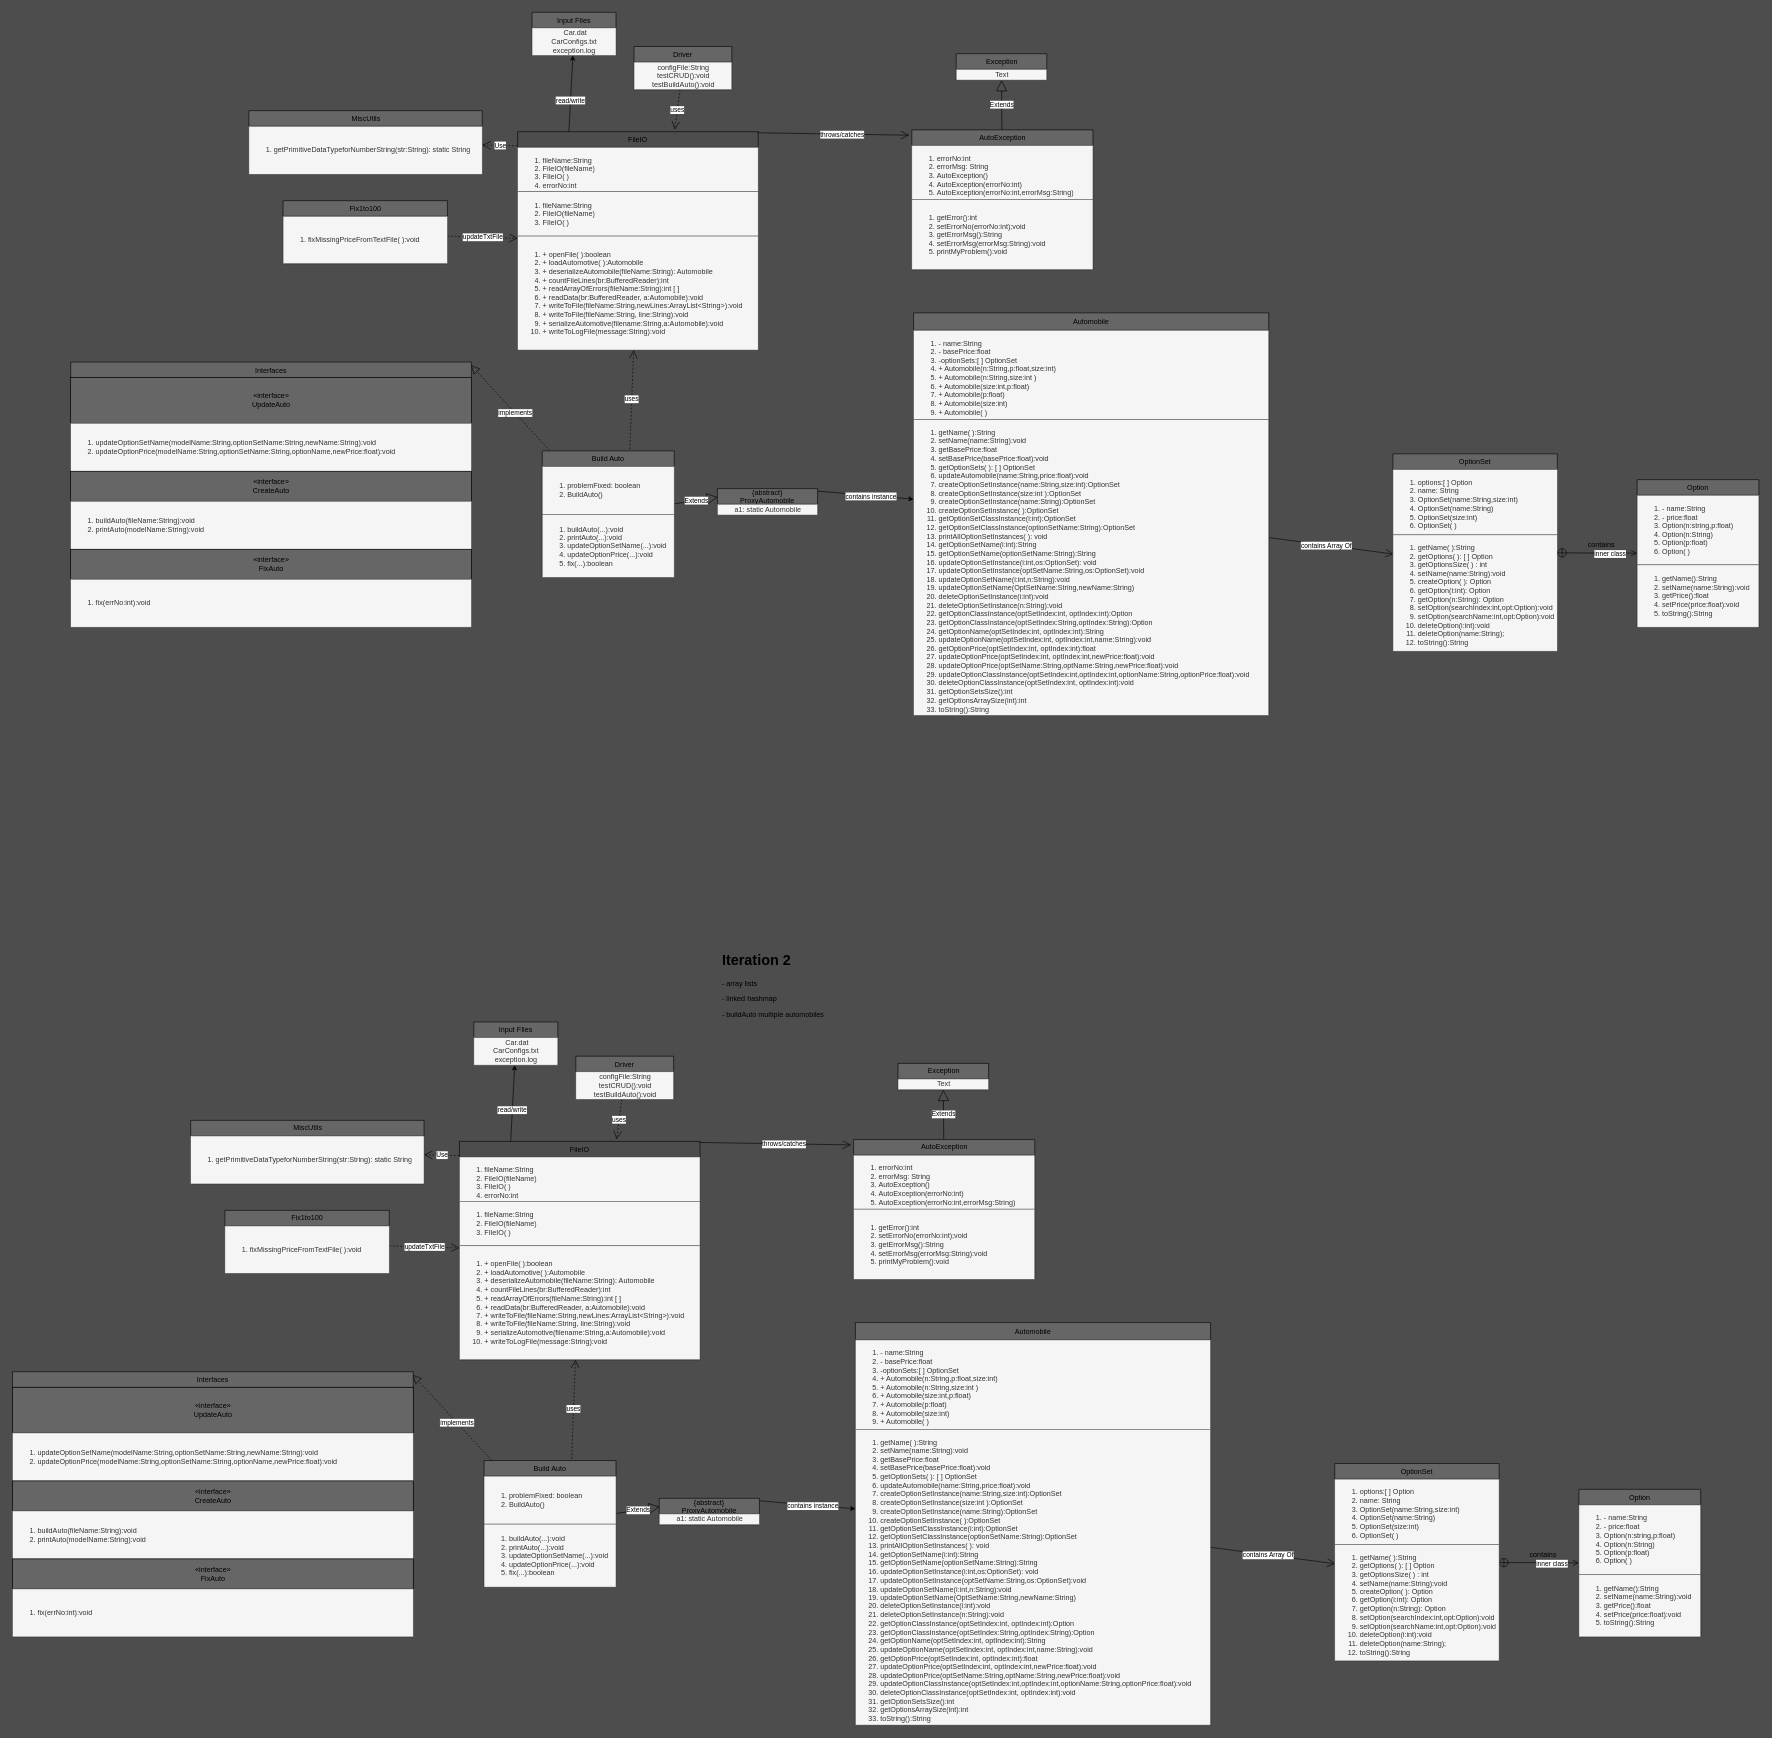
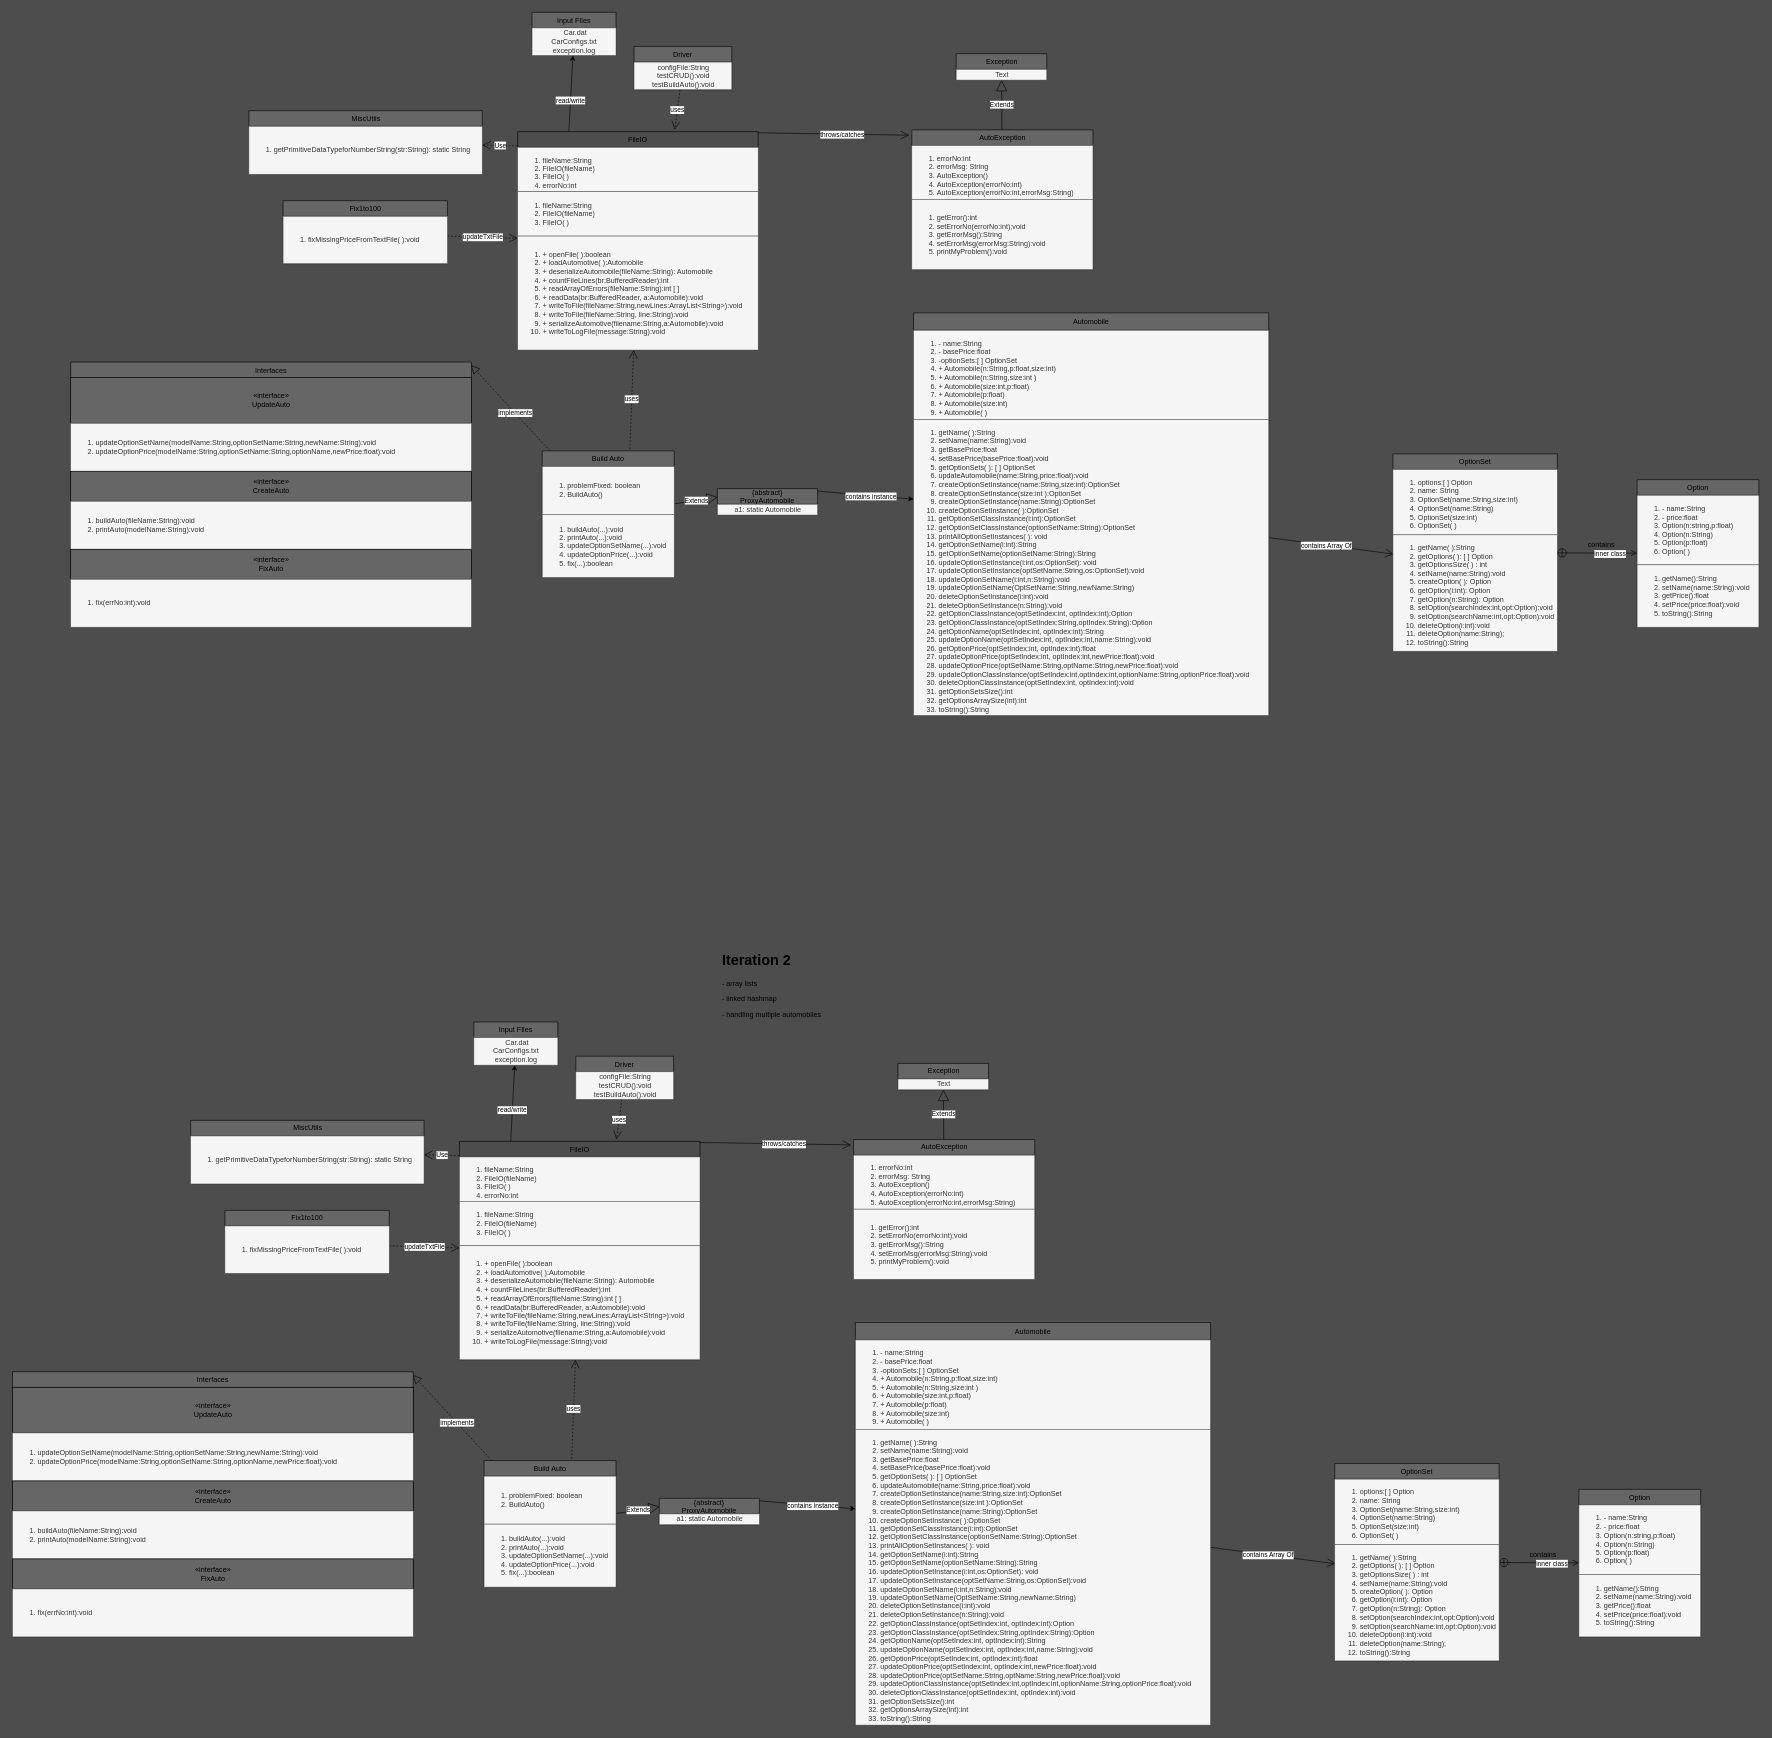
(777, 965) -> (775, 960)
